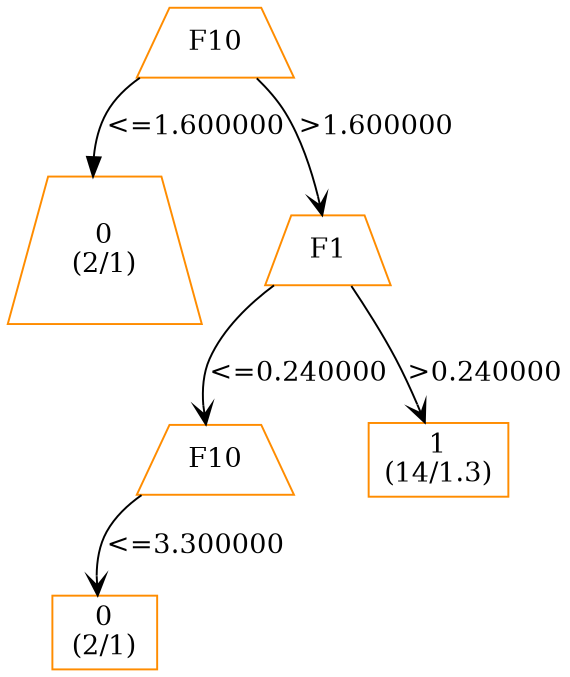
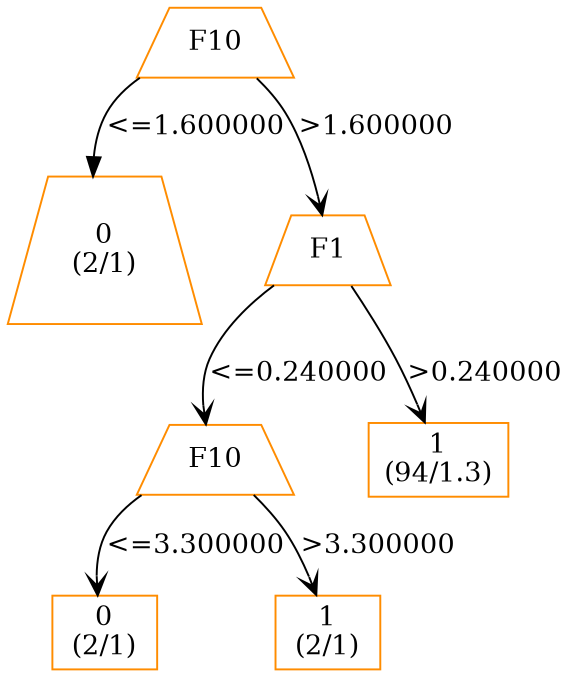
(439, 460) -> (439, 460)
none -> (328, 633)
